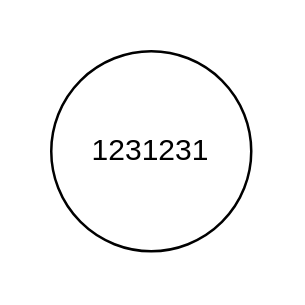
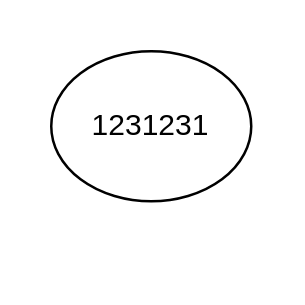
(151, 151) -> (151, 126)
